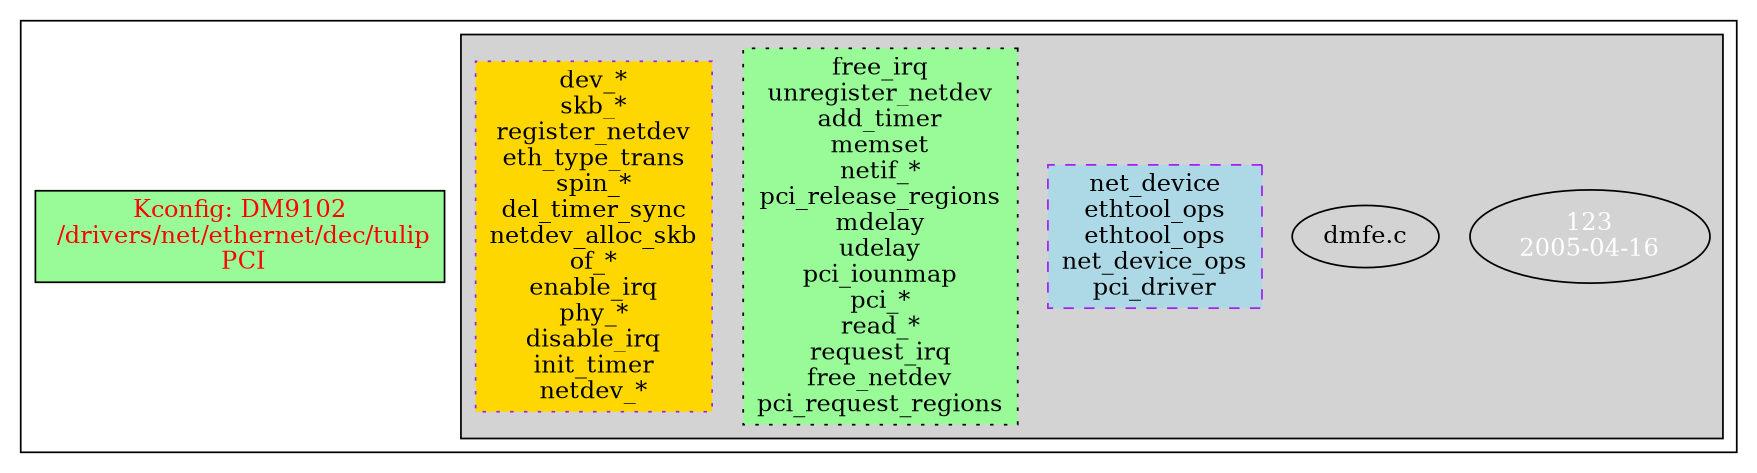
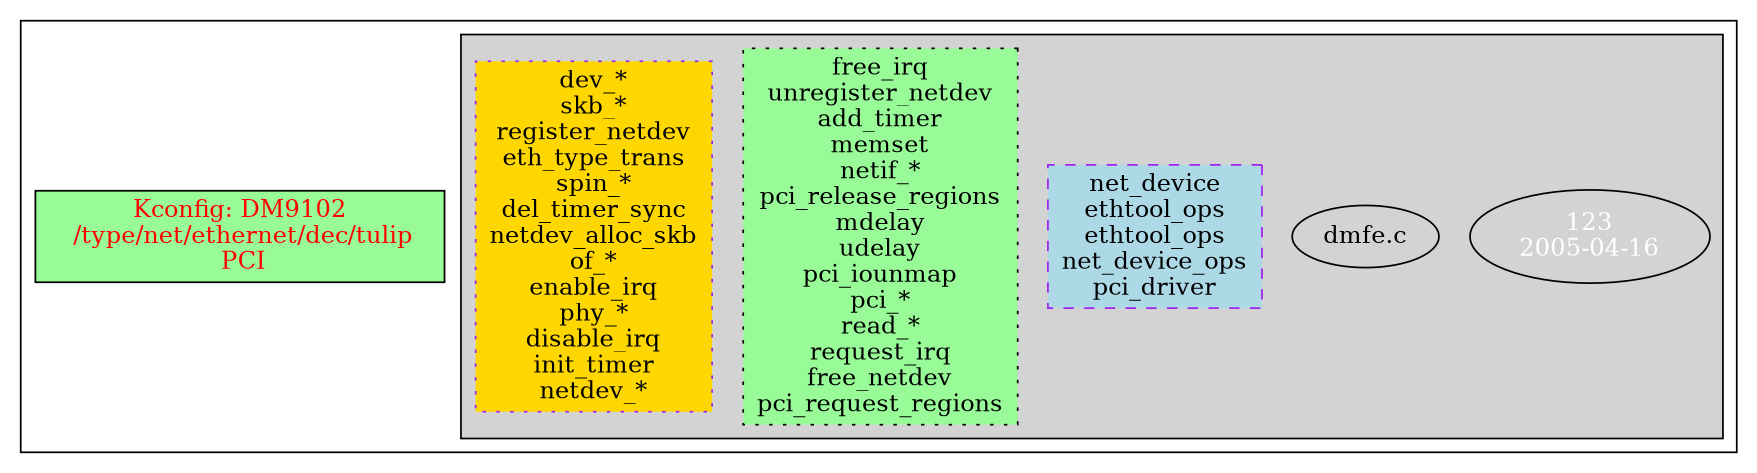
(240, 237) -> (240, 237)
